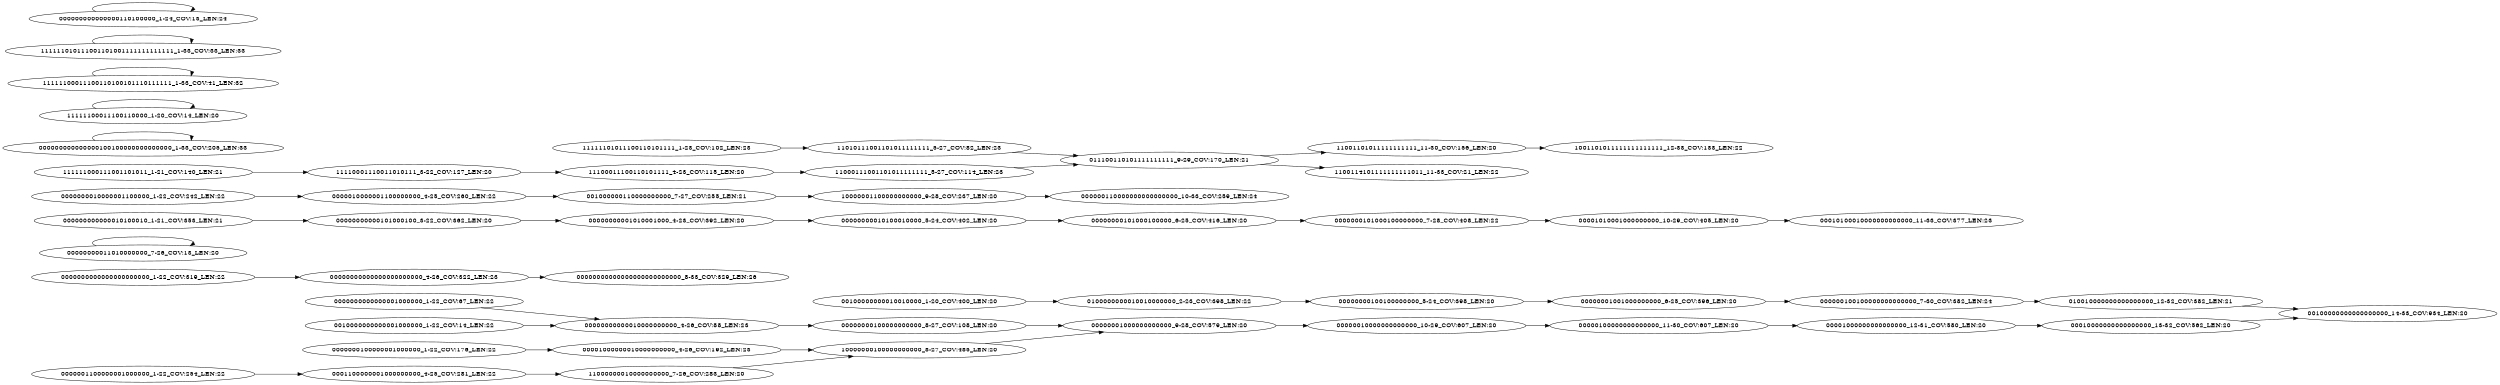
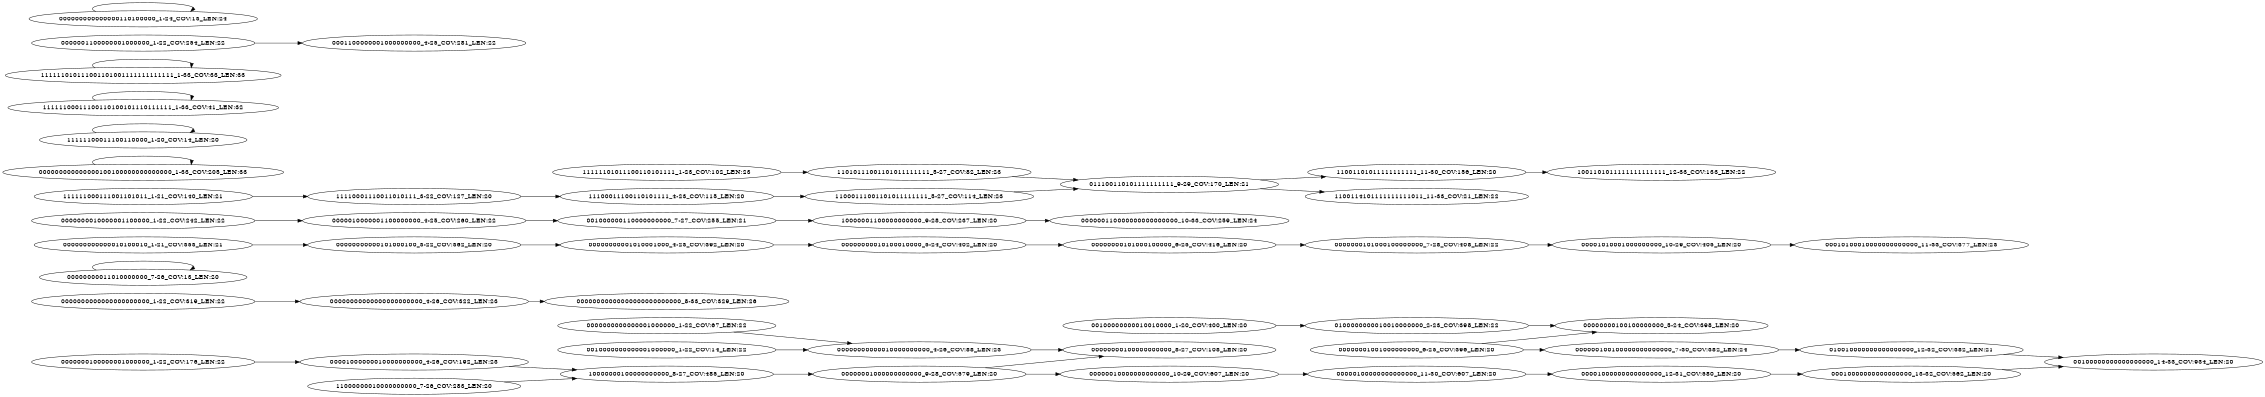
(1536, 301) -> (1537, 338)
(1042, 326) -> (1042, 362)
(541, 374) -> none
